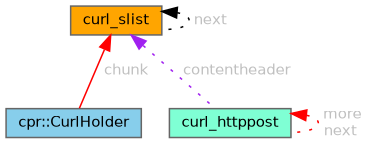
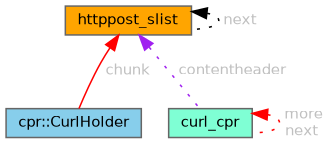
(116, 21) -> (128, 21)
(230, 123) -> (210, 123)
